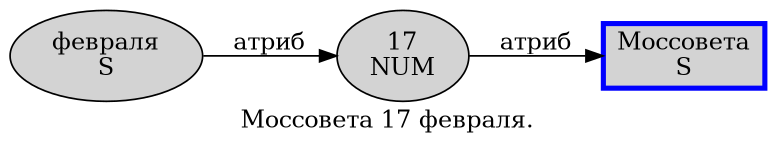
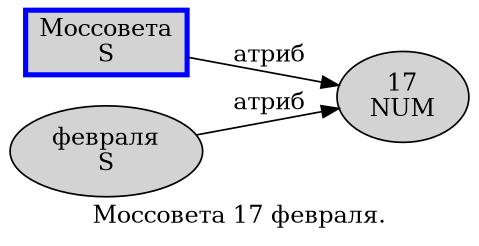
(527, 56) -> (254, 70)
